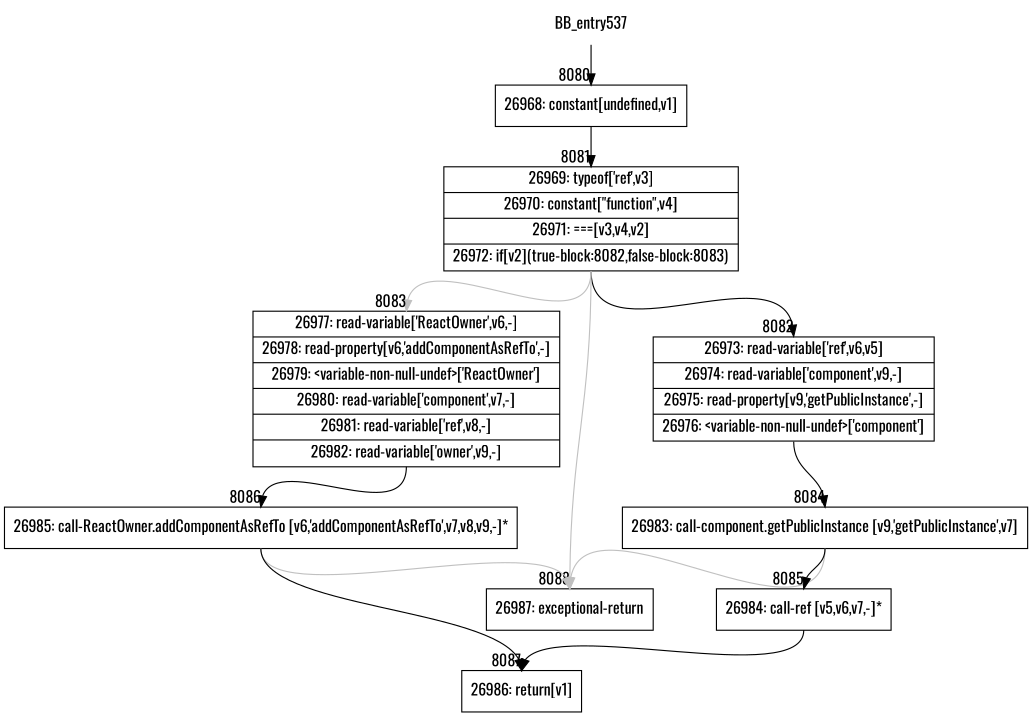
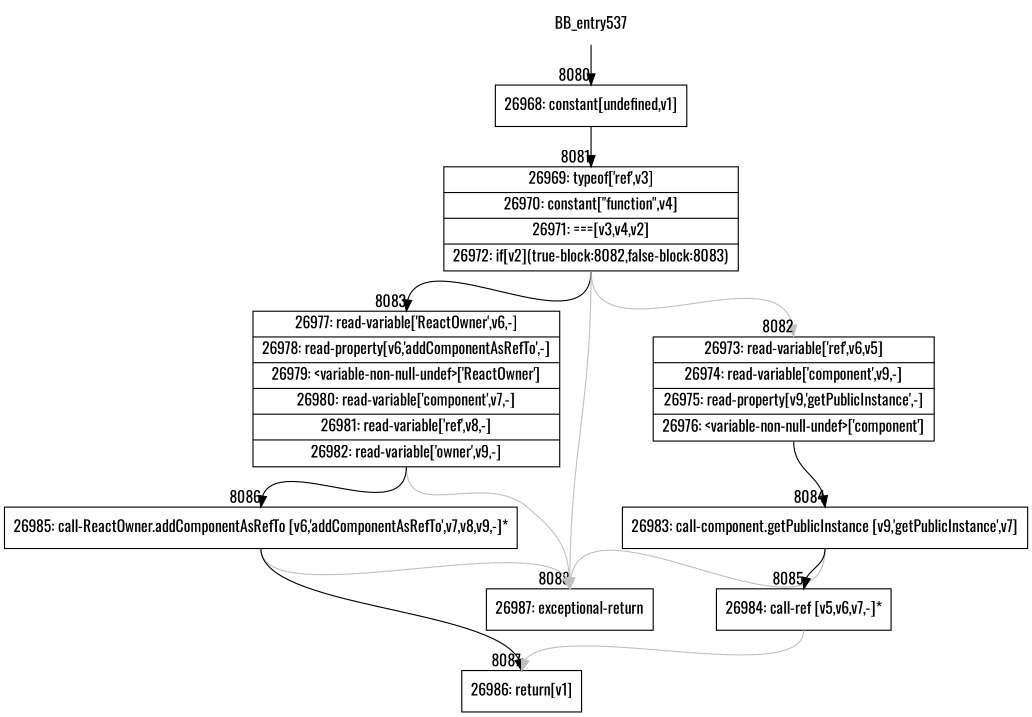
(504, 292) -> (504, 292)
(687, 304) -> (687, 304)
none -> (502, 496)
(668, 651) -> (668, 651)
